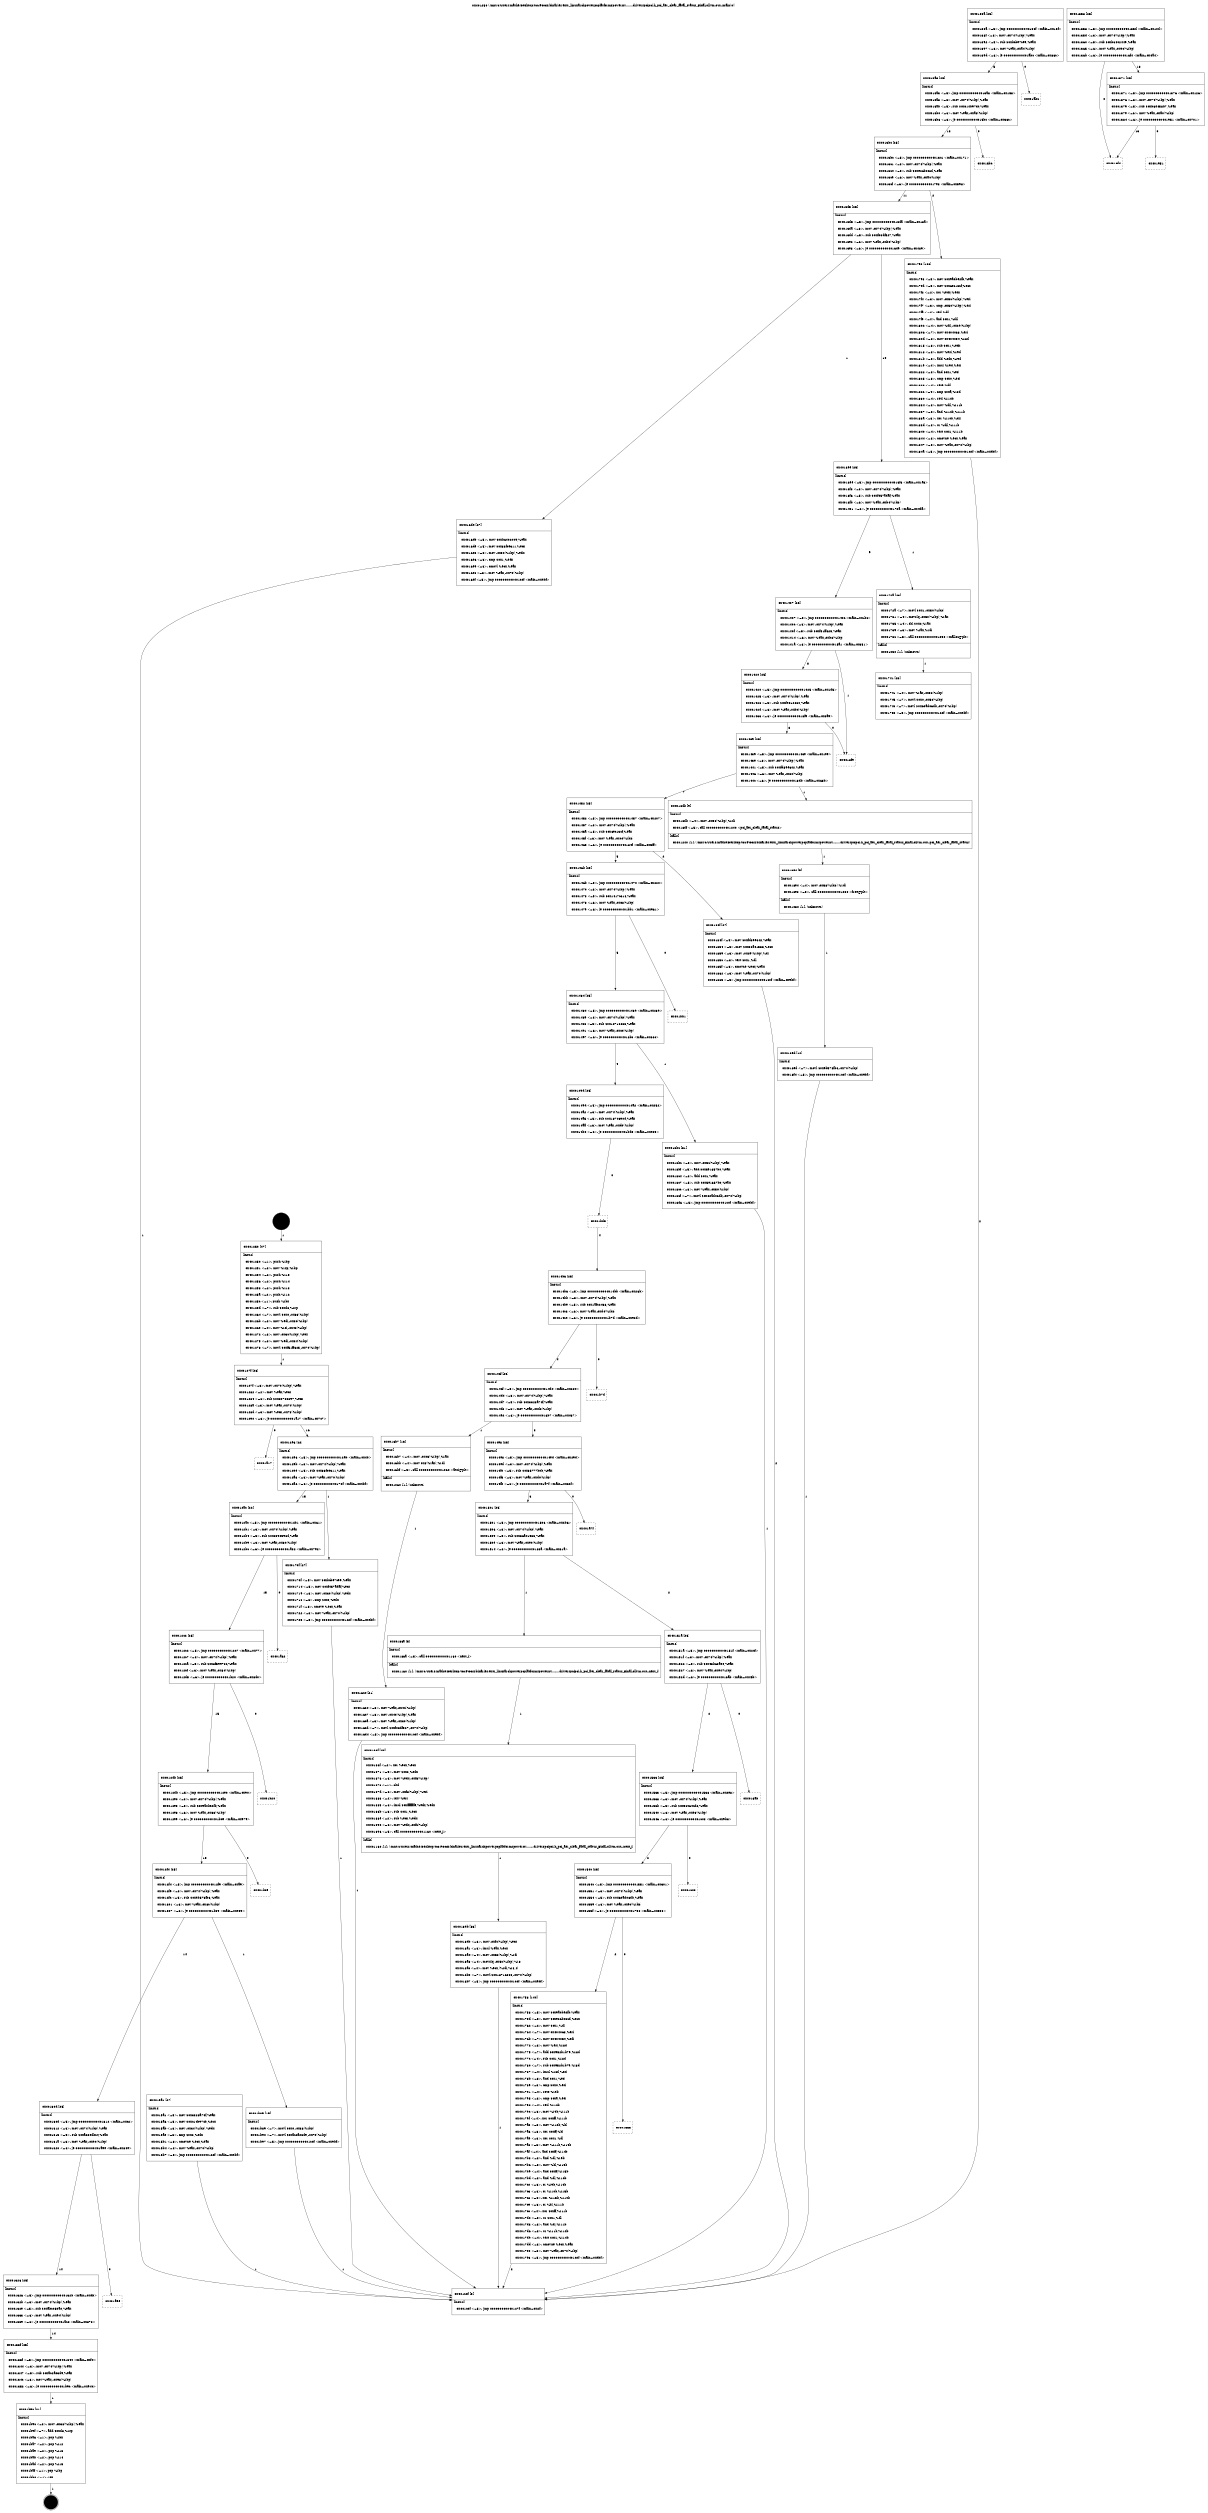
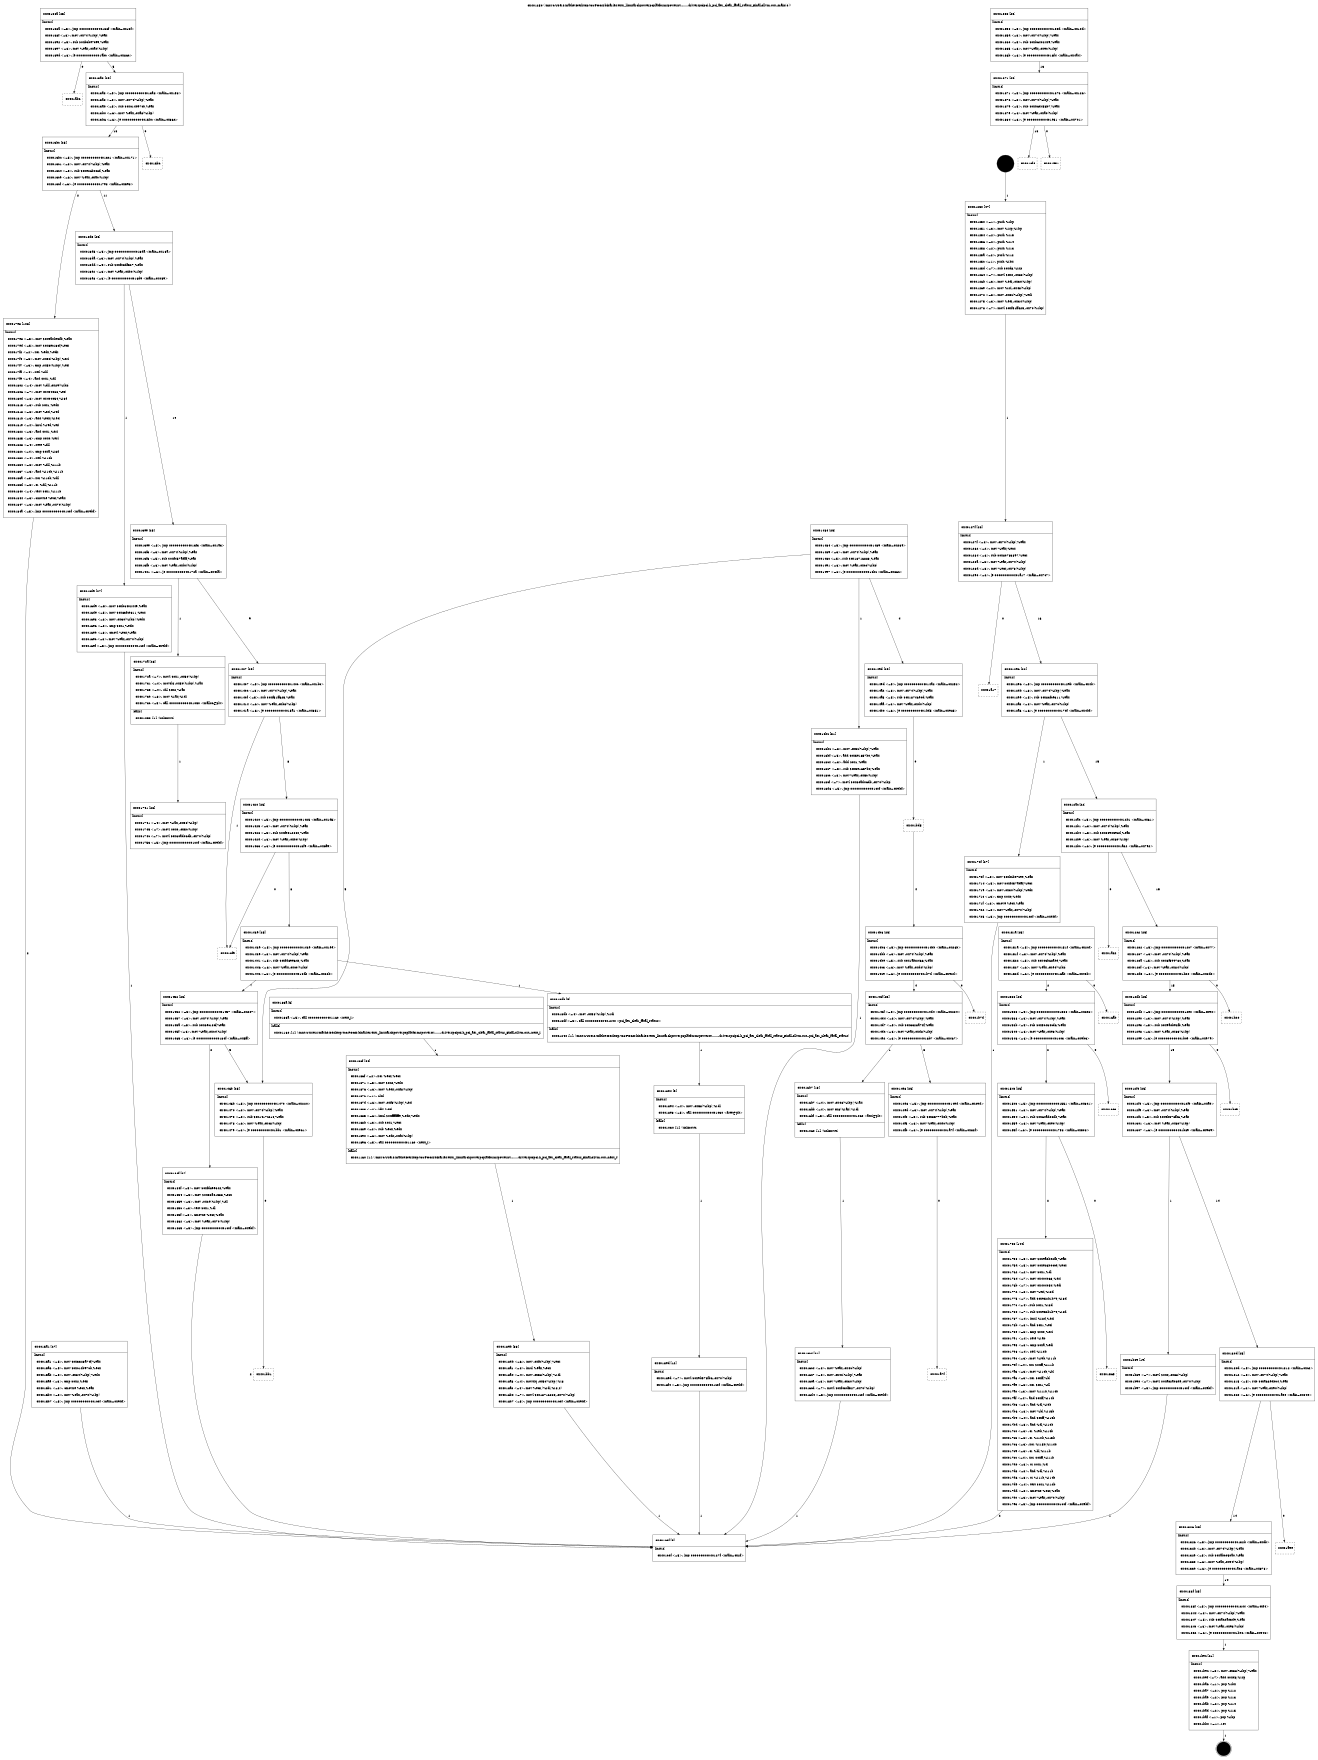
(1100, 109) -> none
(615, 952) -> (353, 668)
(524, 1529) -> none
